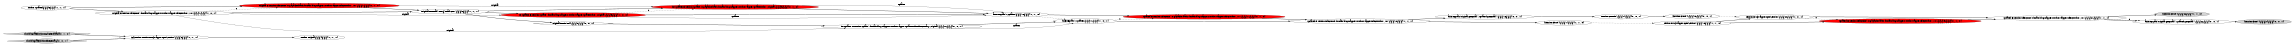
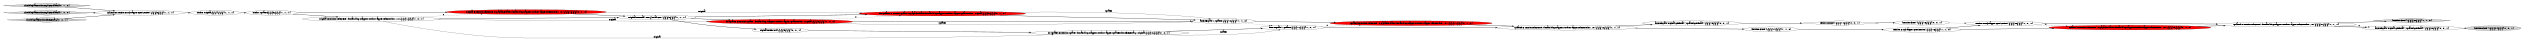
none -> (47, 13)
none -> (243, 13)
(2182, 14) -> (2412, 21)
(1621, 17) -> (1840, 23)
(1622, 23) -> (1840, 30)
(573, 24) -> (780, 30)
